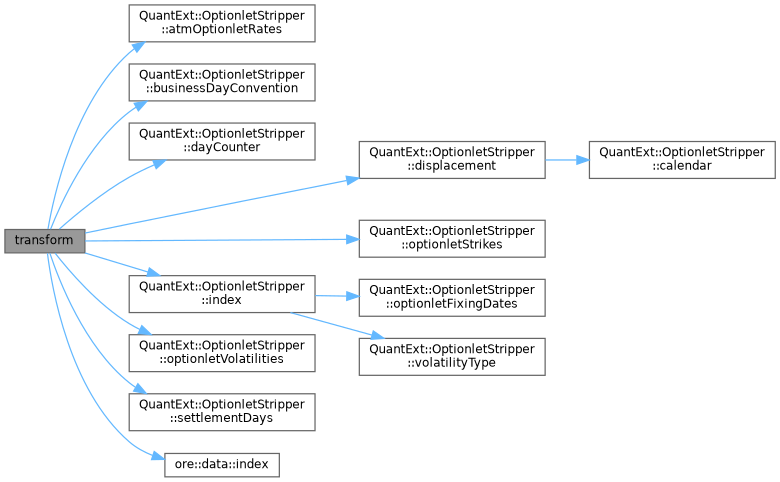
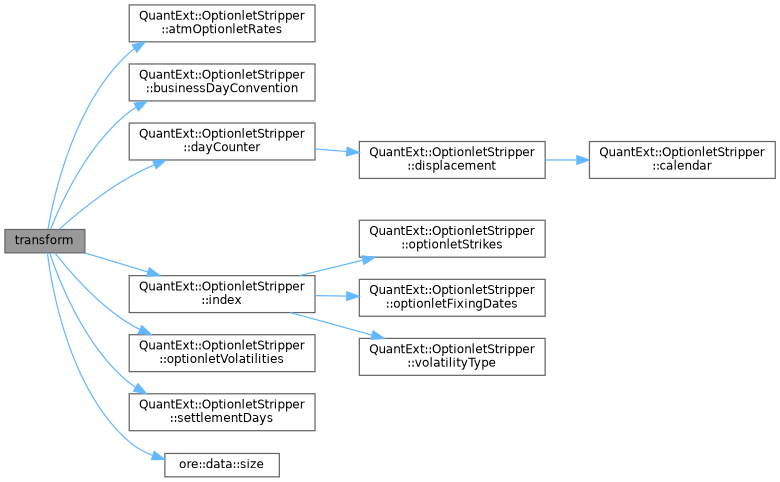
(216, 207) -> (331, 150)
(216, 240) -> (331, 268)
(222, 465) -> (222, 465)
